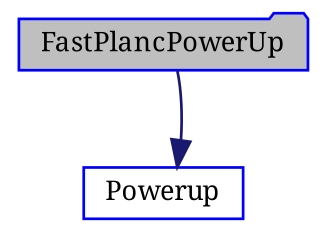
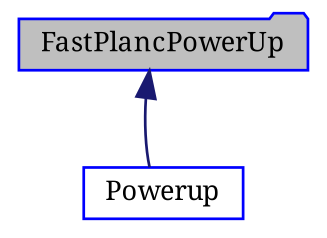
(181, 105) -> (146, 133)
